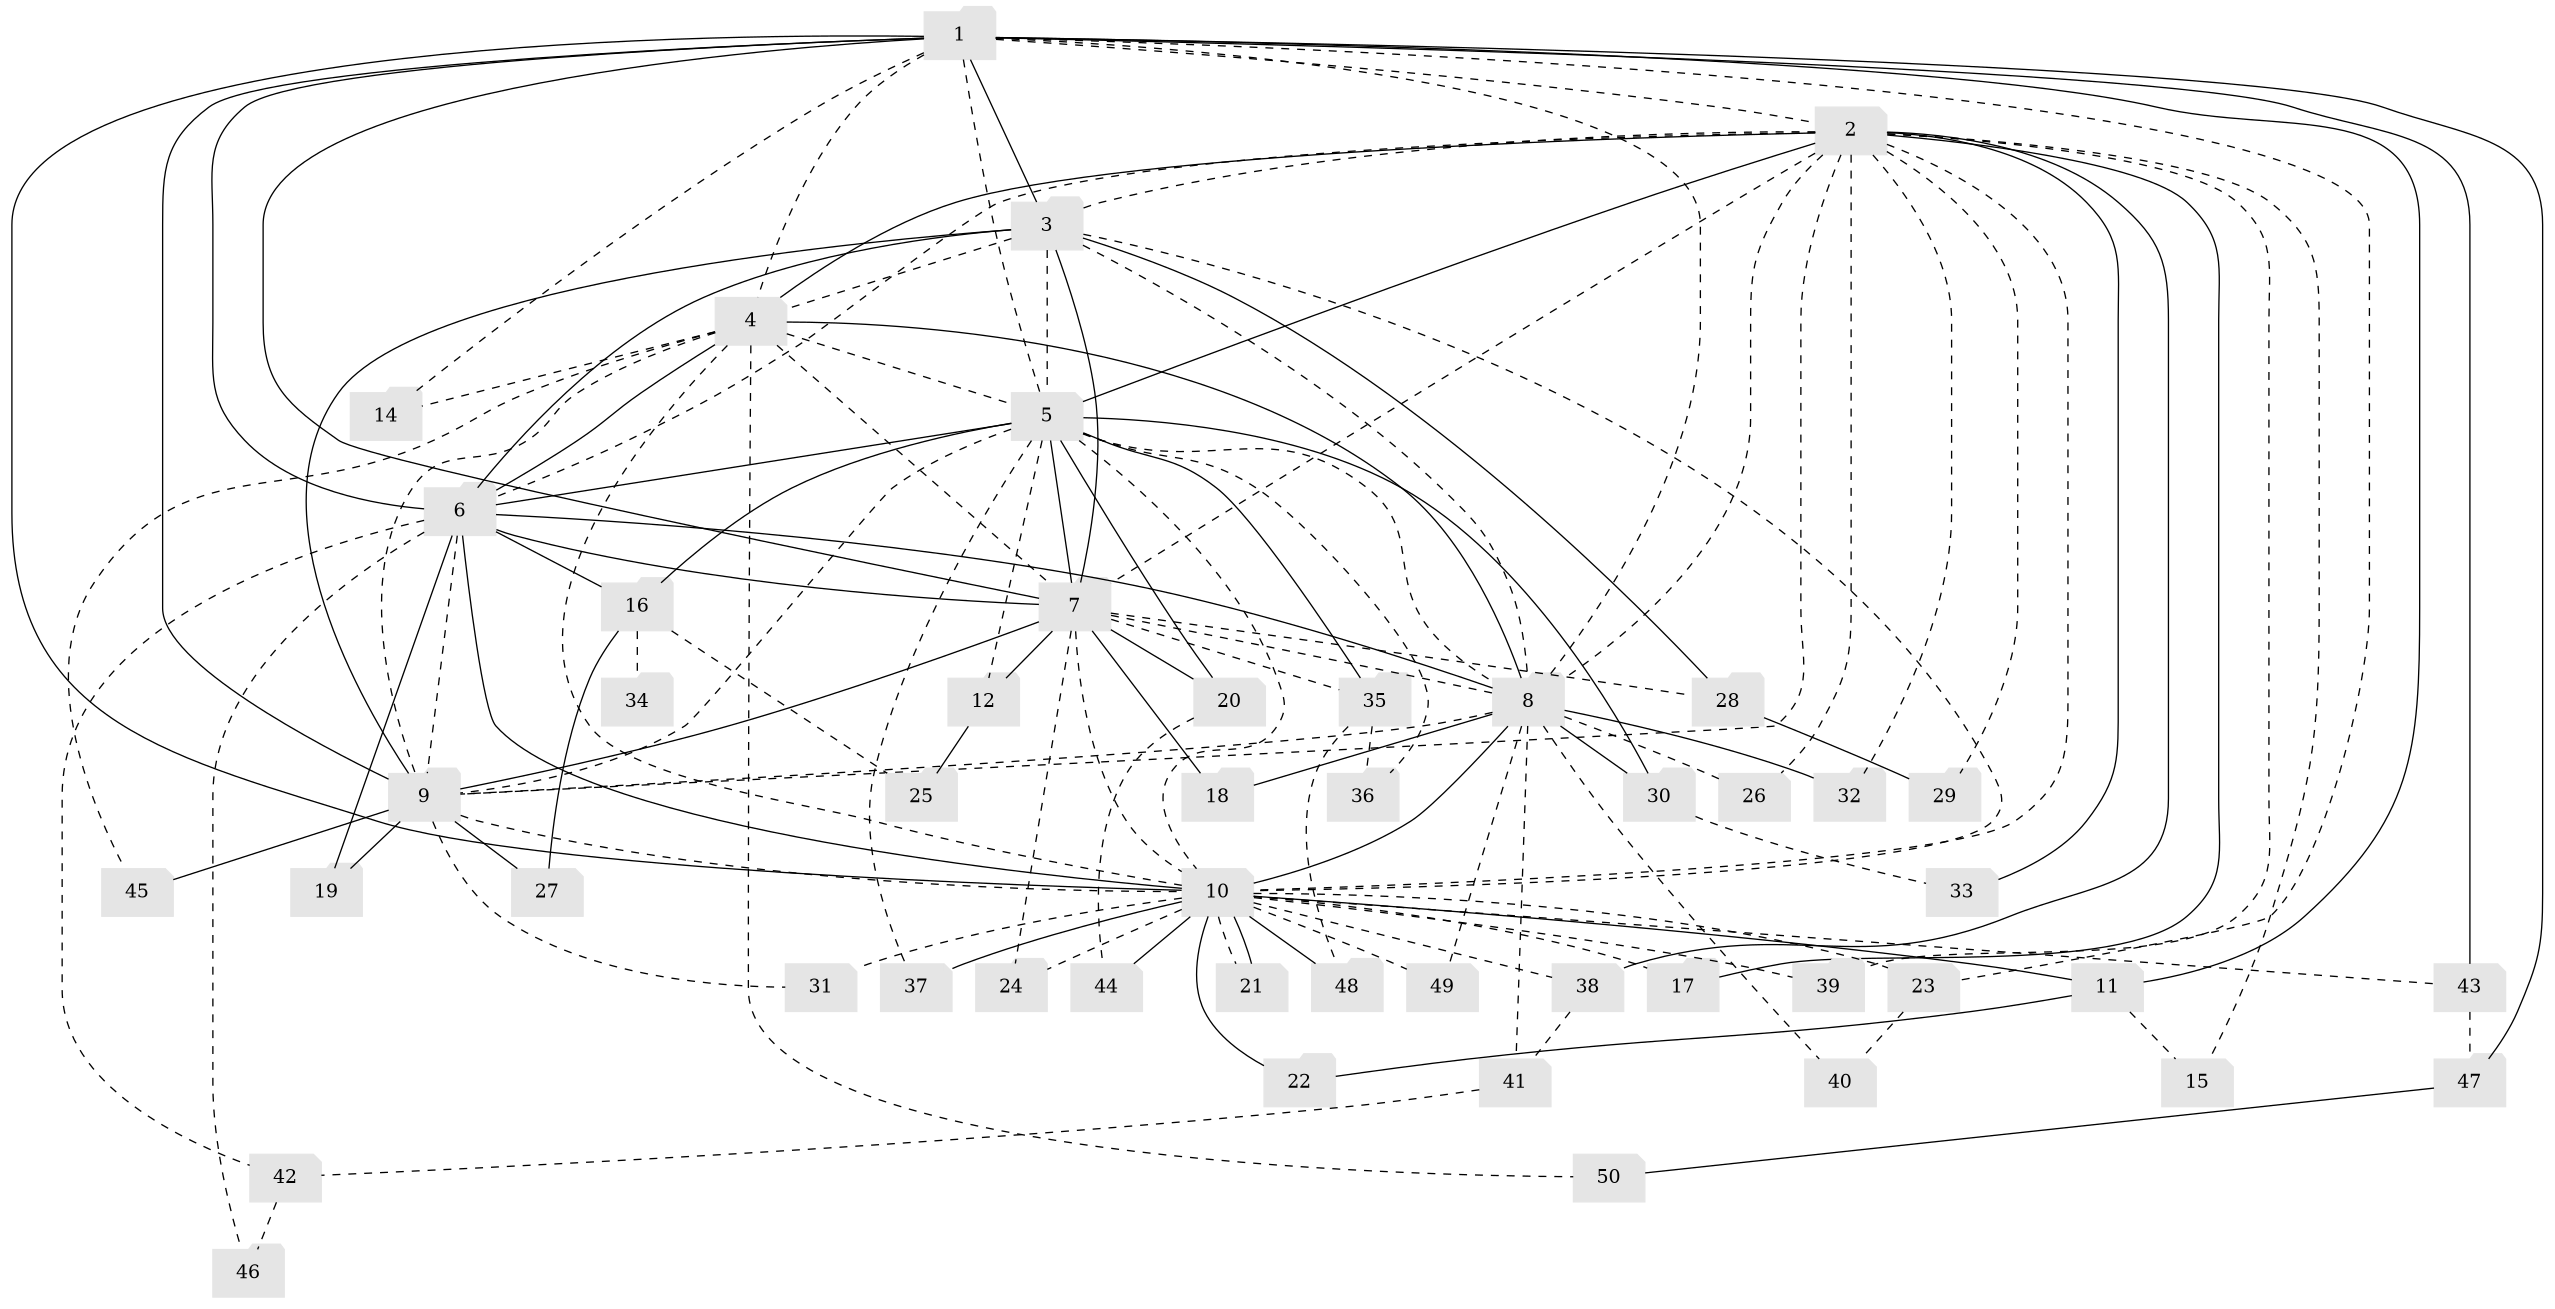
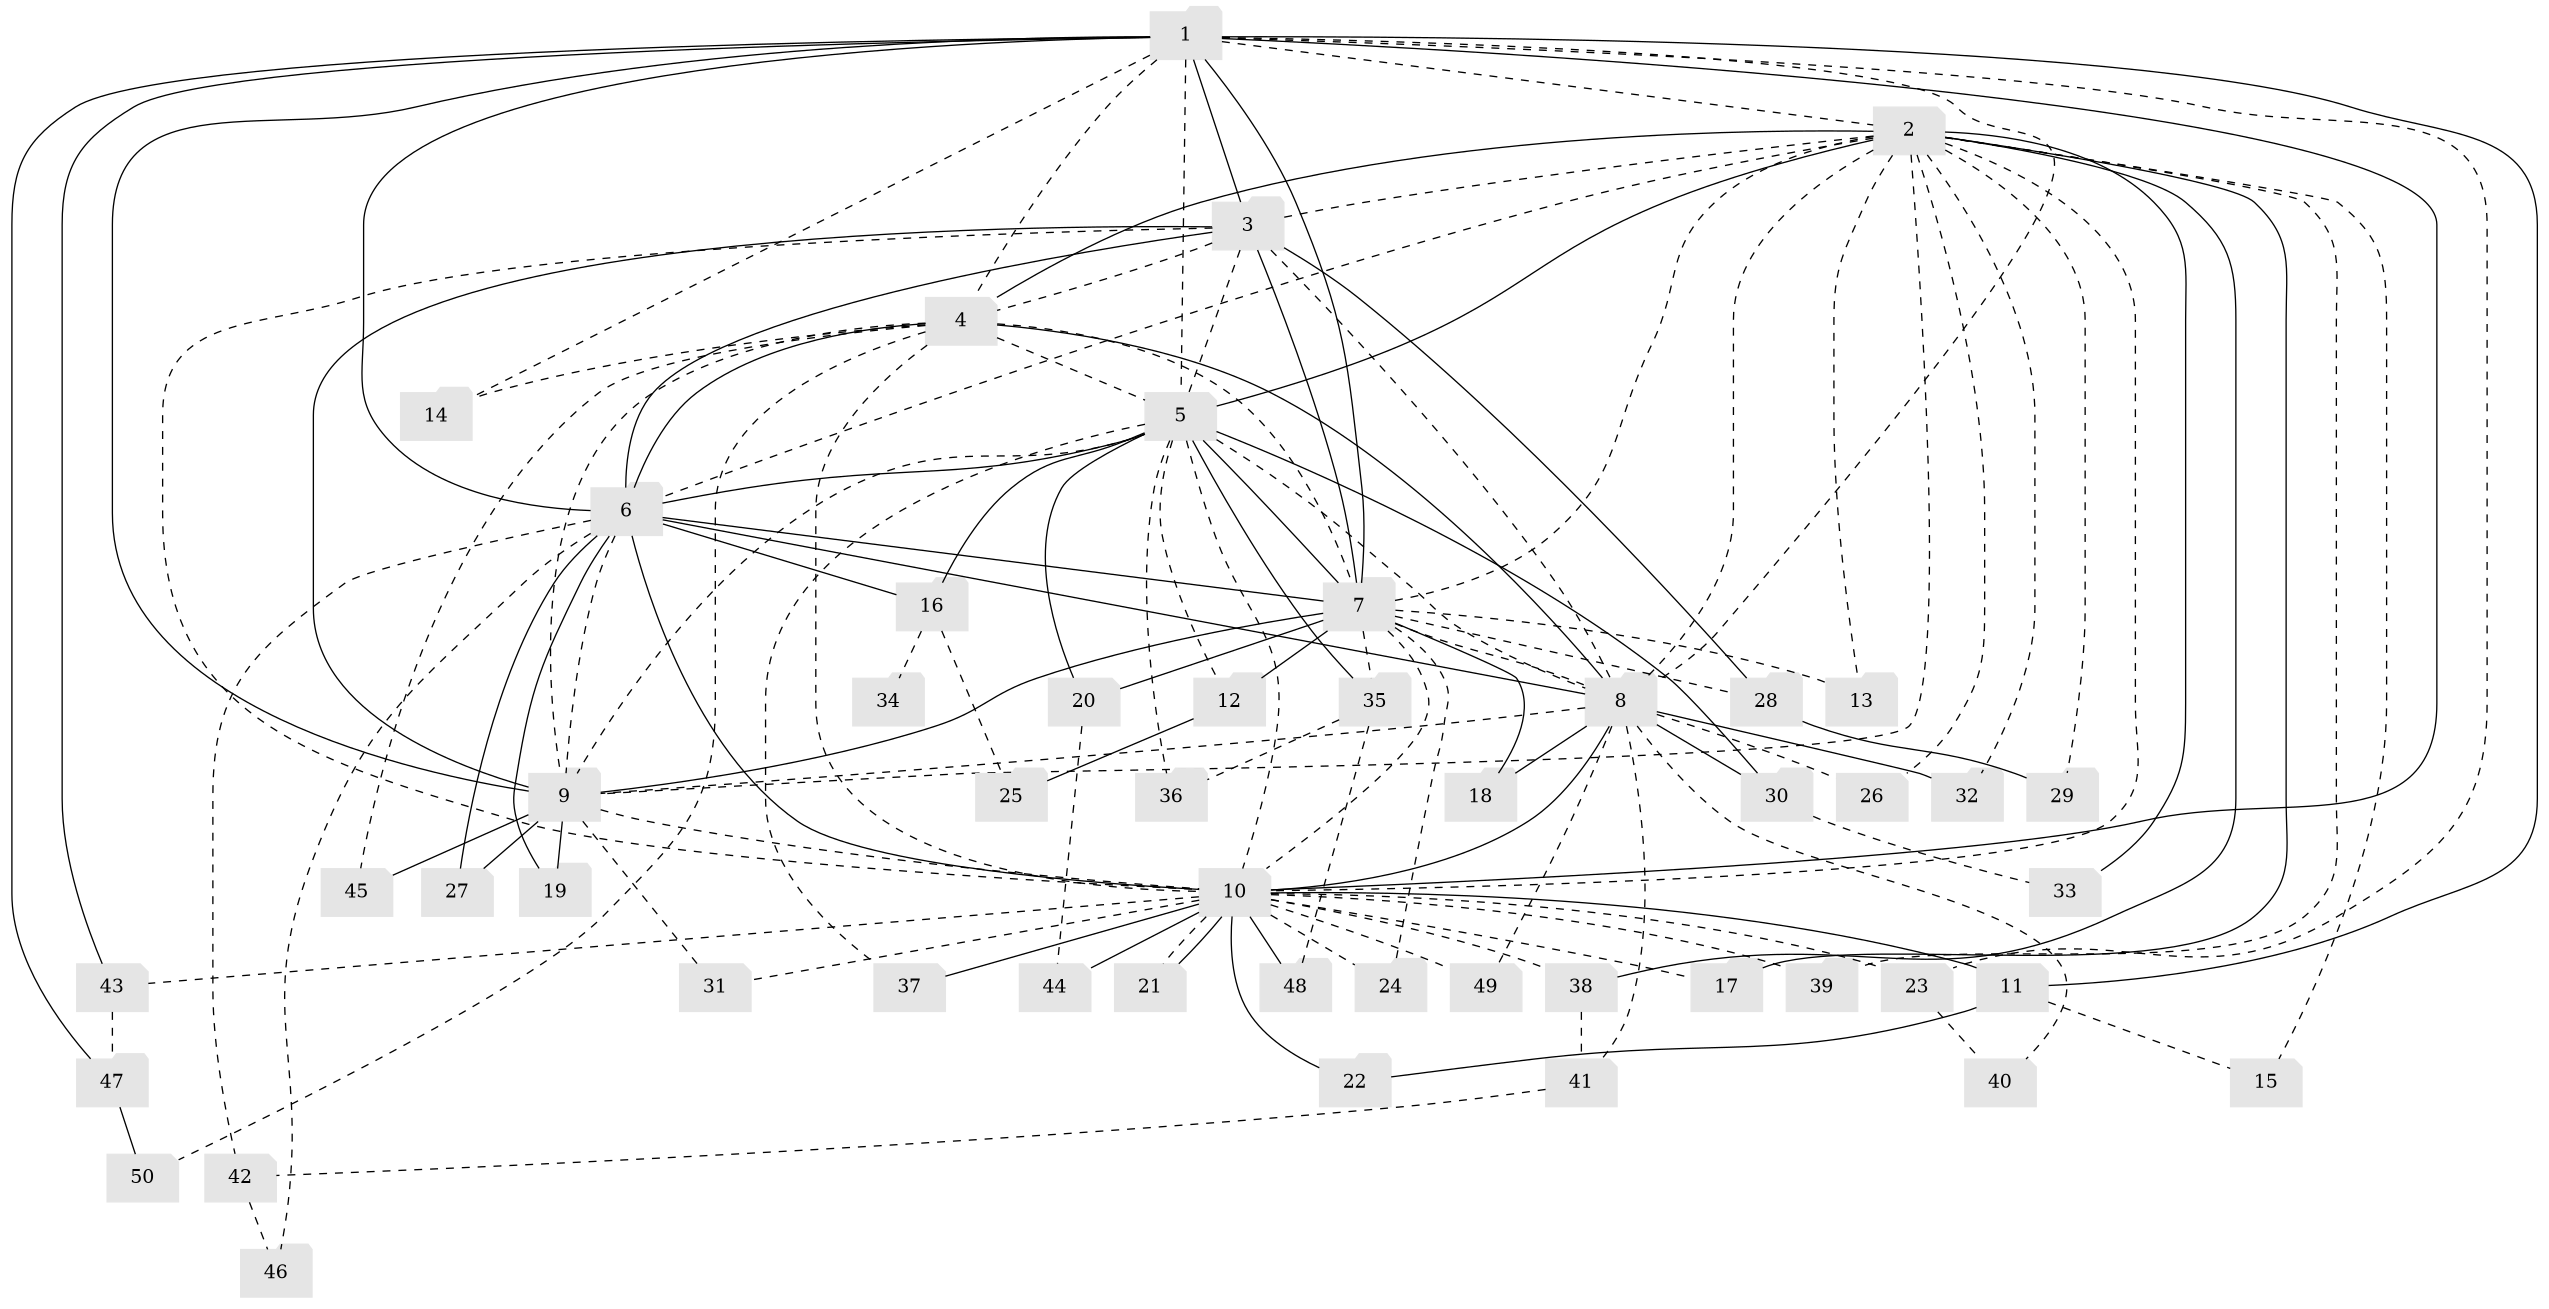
none -> (1862, 702)
(569, 745) -> (504, 691)
